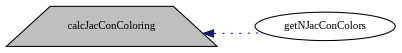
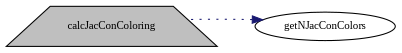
(238, 33) -> (220, 19)
